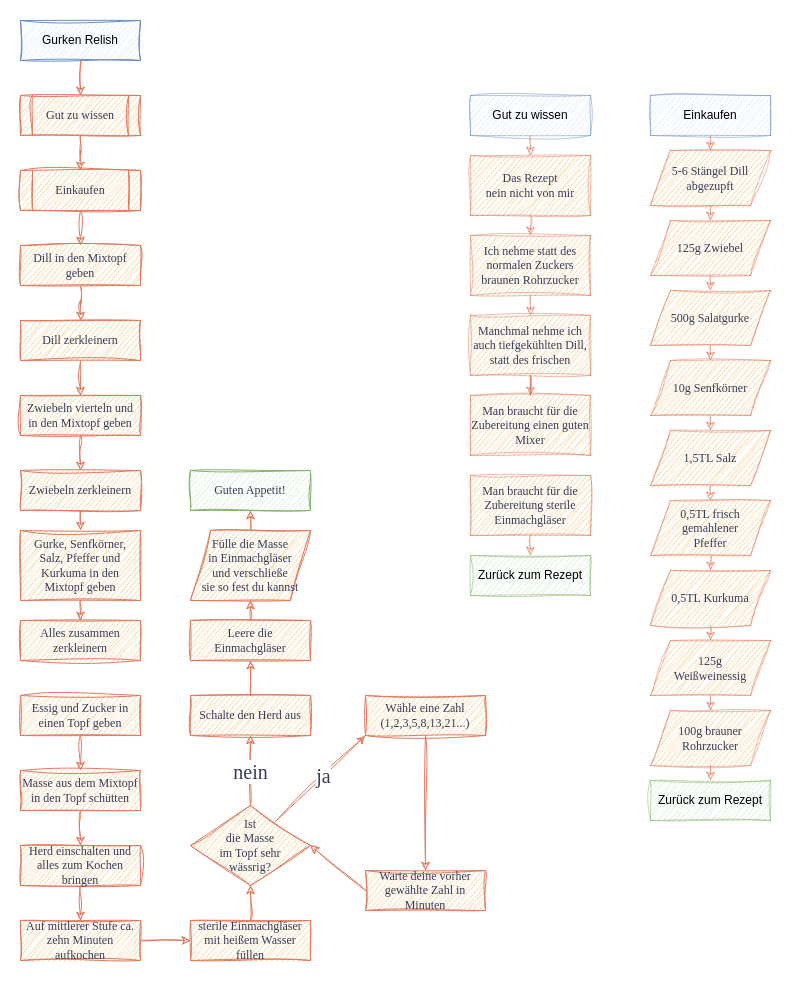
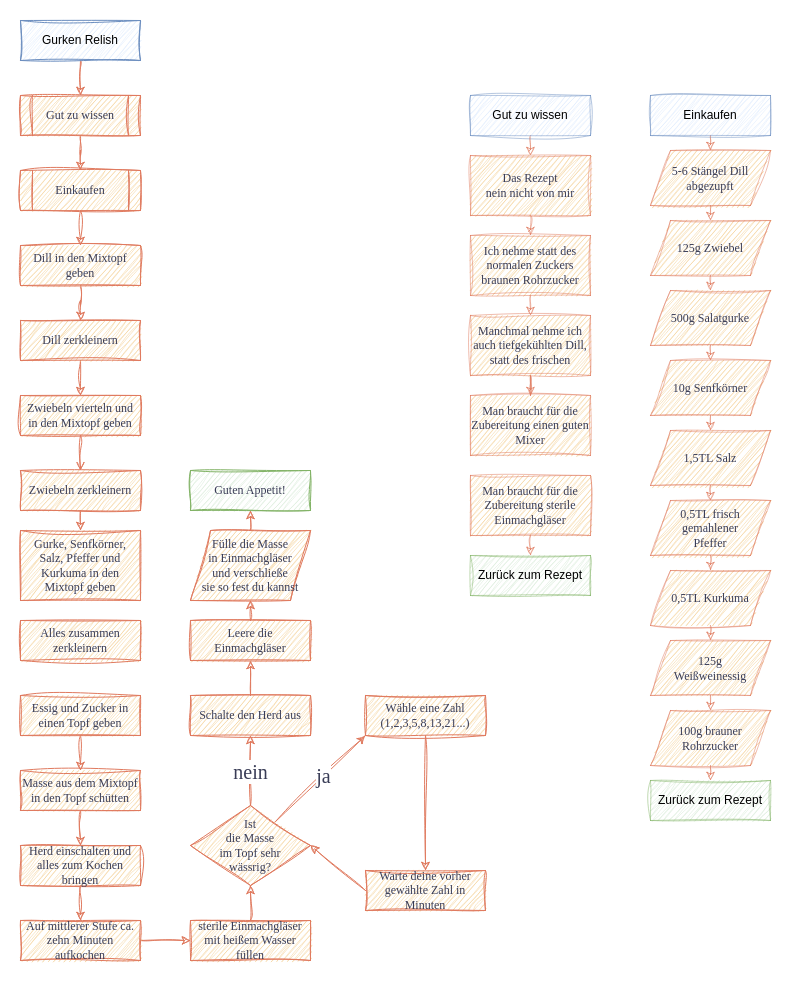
(81, 462) -> (81, 464)
(81, 607) -> none
